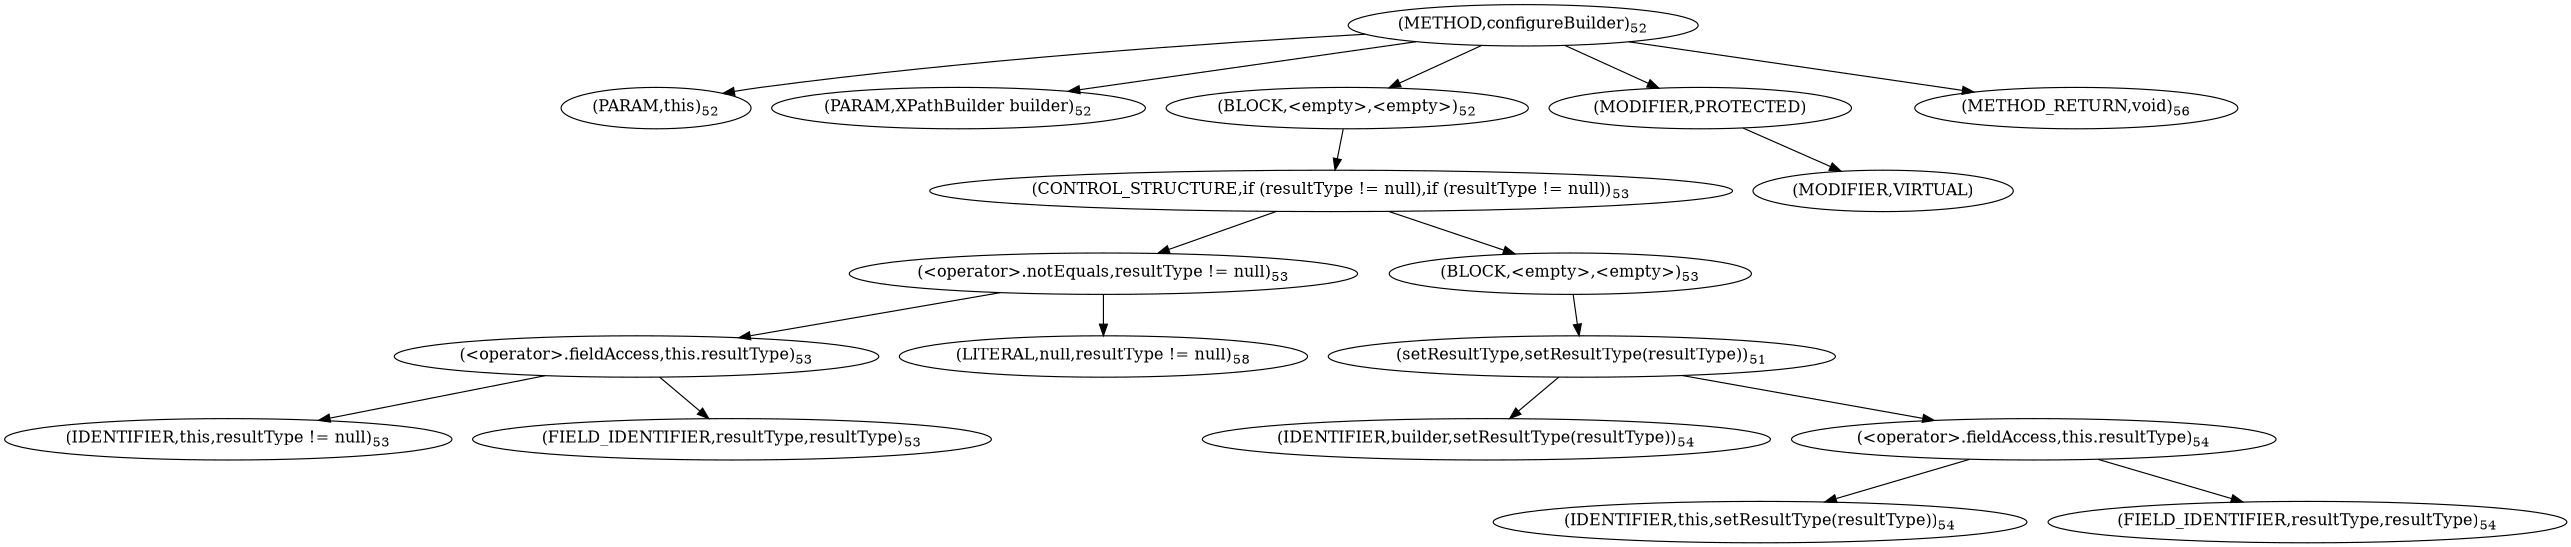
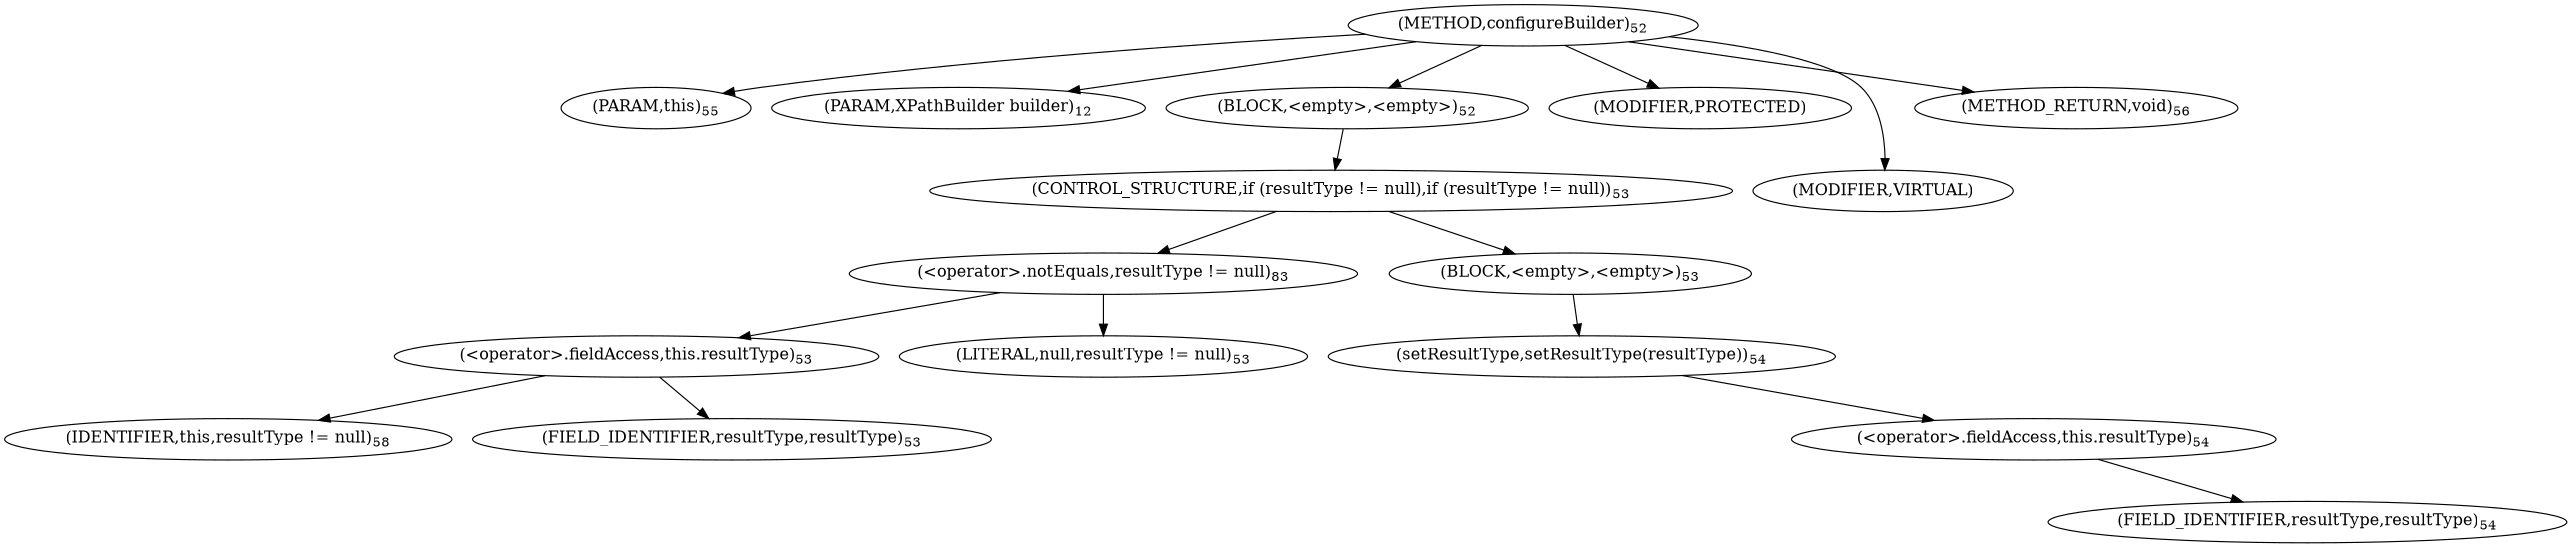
(711, 106) -> (711, 106)
(1084, 106) -> (1084, 106)
(1787, 147) -> (1799, 59)
(1281, 272) -> (1281, 272)
(1242, 355) -> (1242, 355)
(1758, 355) -> (1758, 355)
(382, 438) -> (382, 438)
(1486, 439) -> none
(1760, 522) -> none
